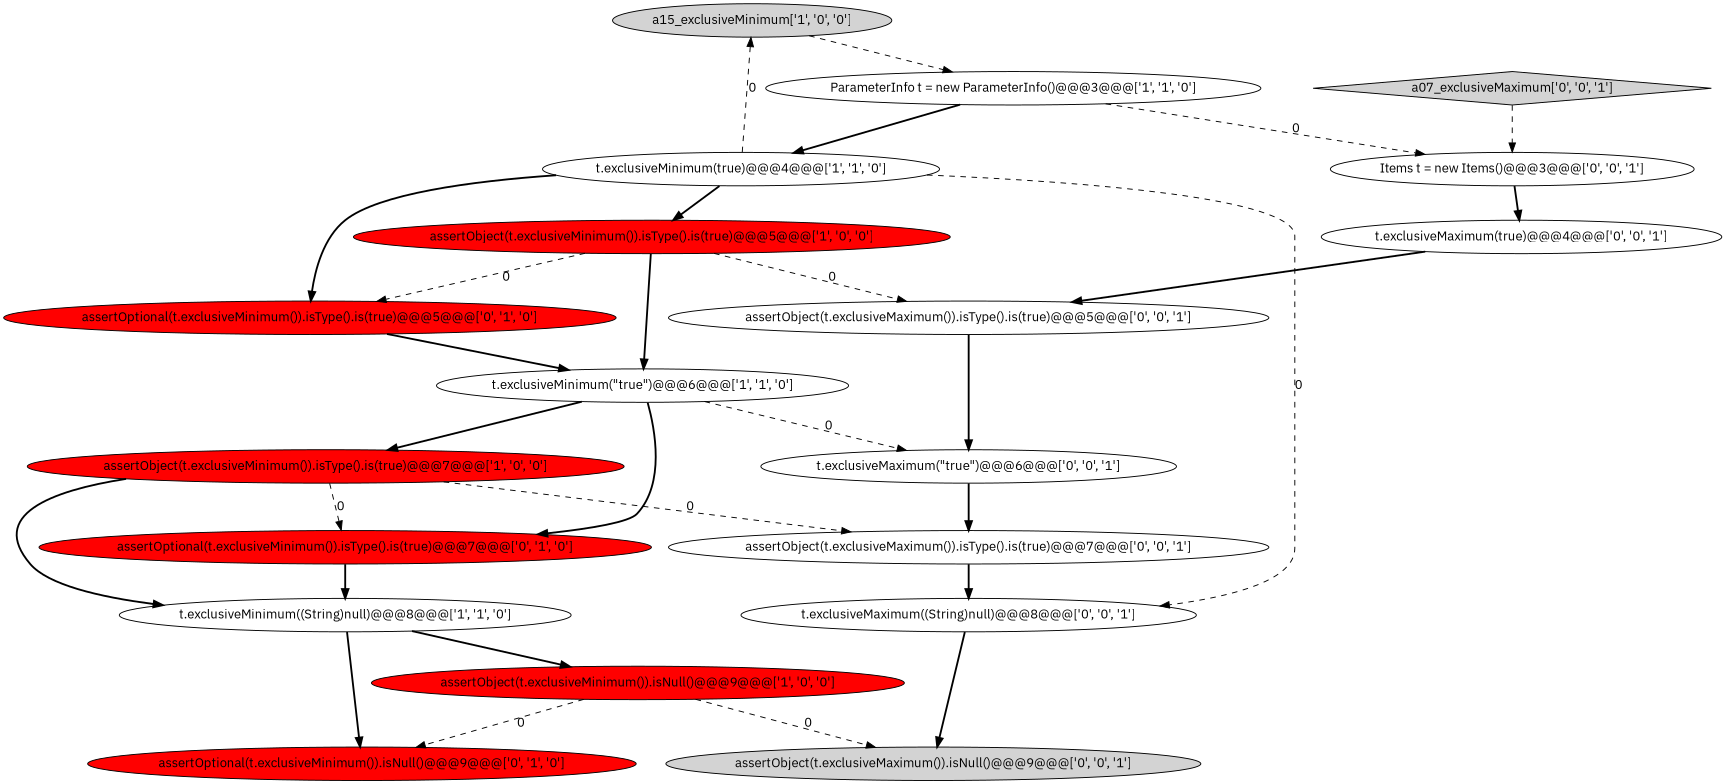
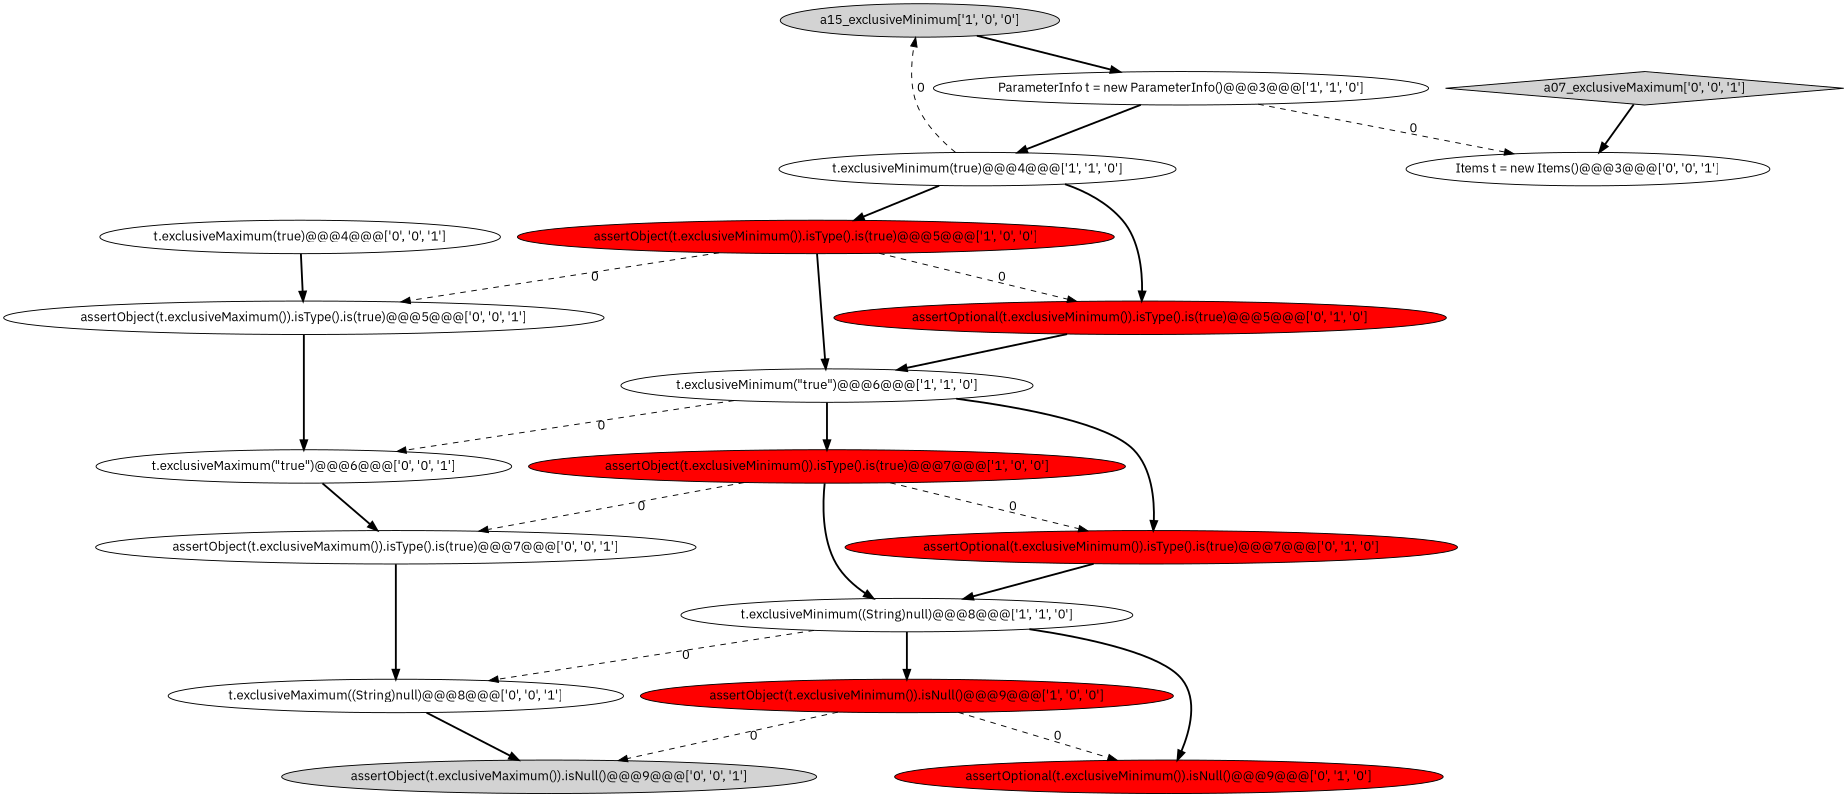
(876, 53) -> (1044, 53)
(1512, 124) -> (1619, 124)
(1516, 198) -> none
(1295, 254) -> (656, 655)
